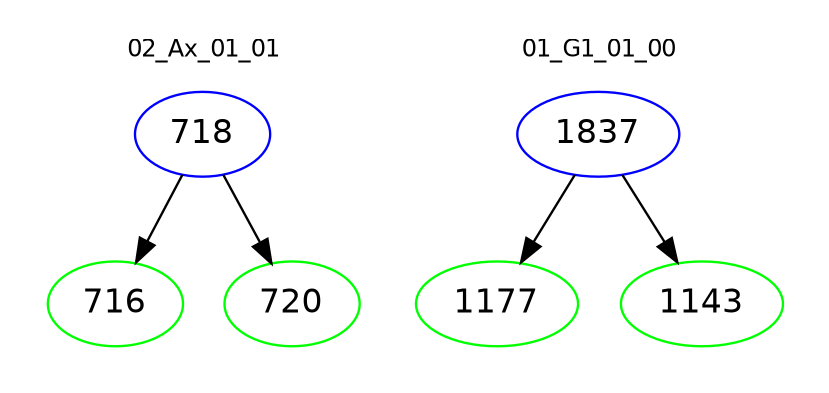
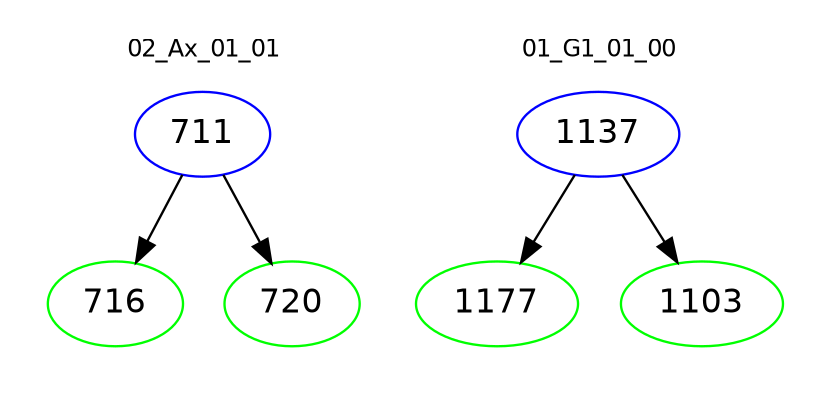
(203, 134) -> (203, 134)
(598, 134) -> (598, 134)
(702, 304) -> (702, 304)
